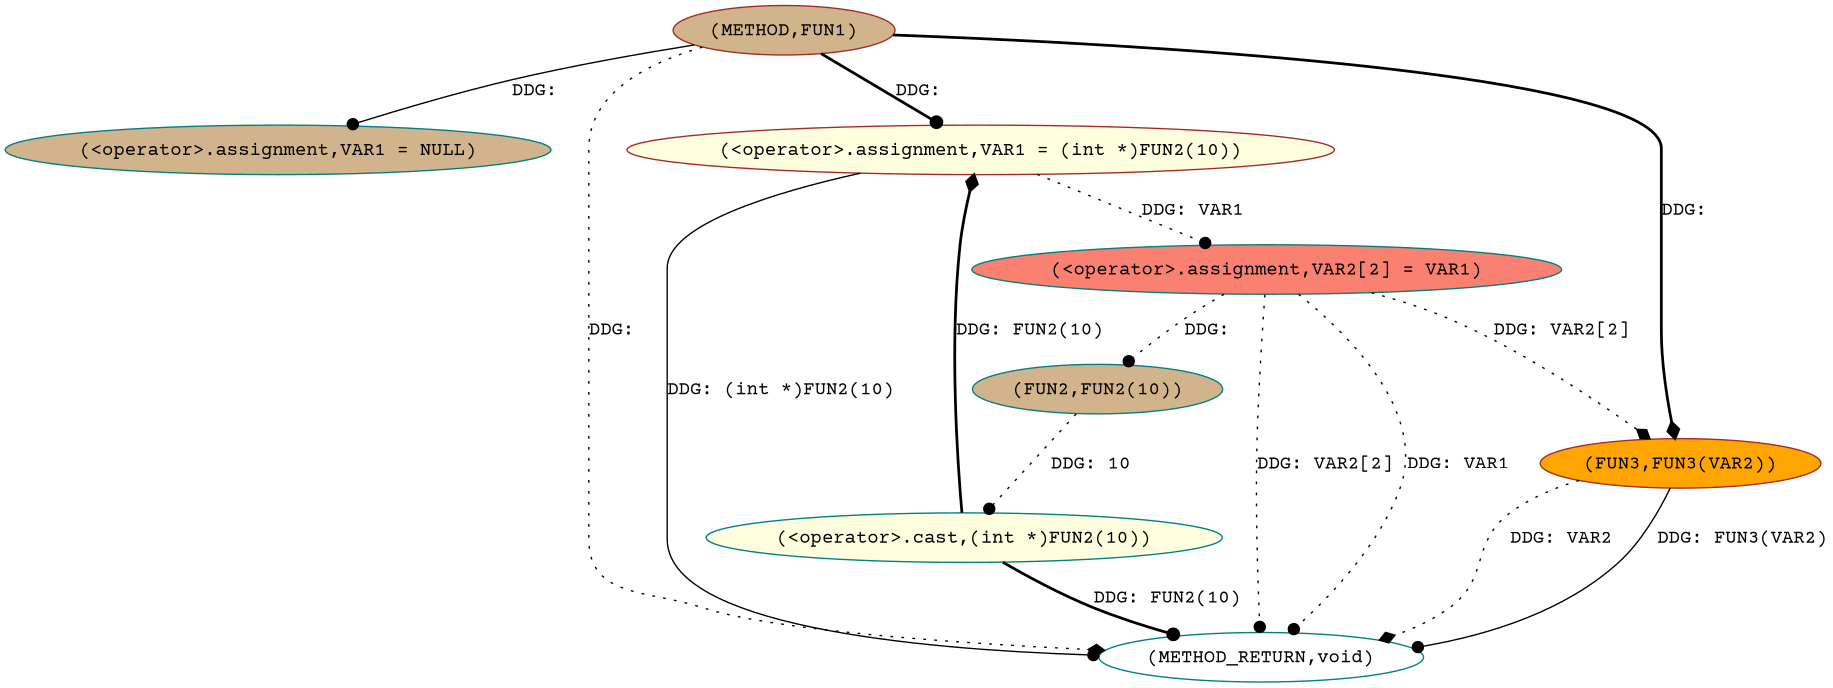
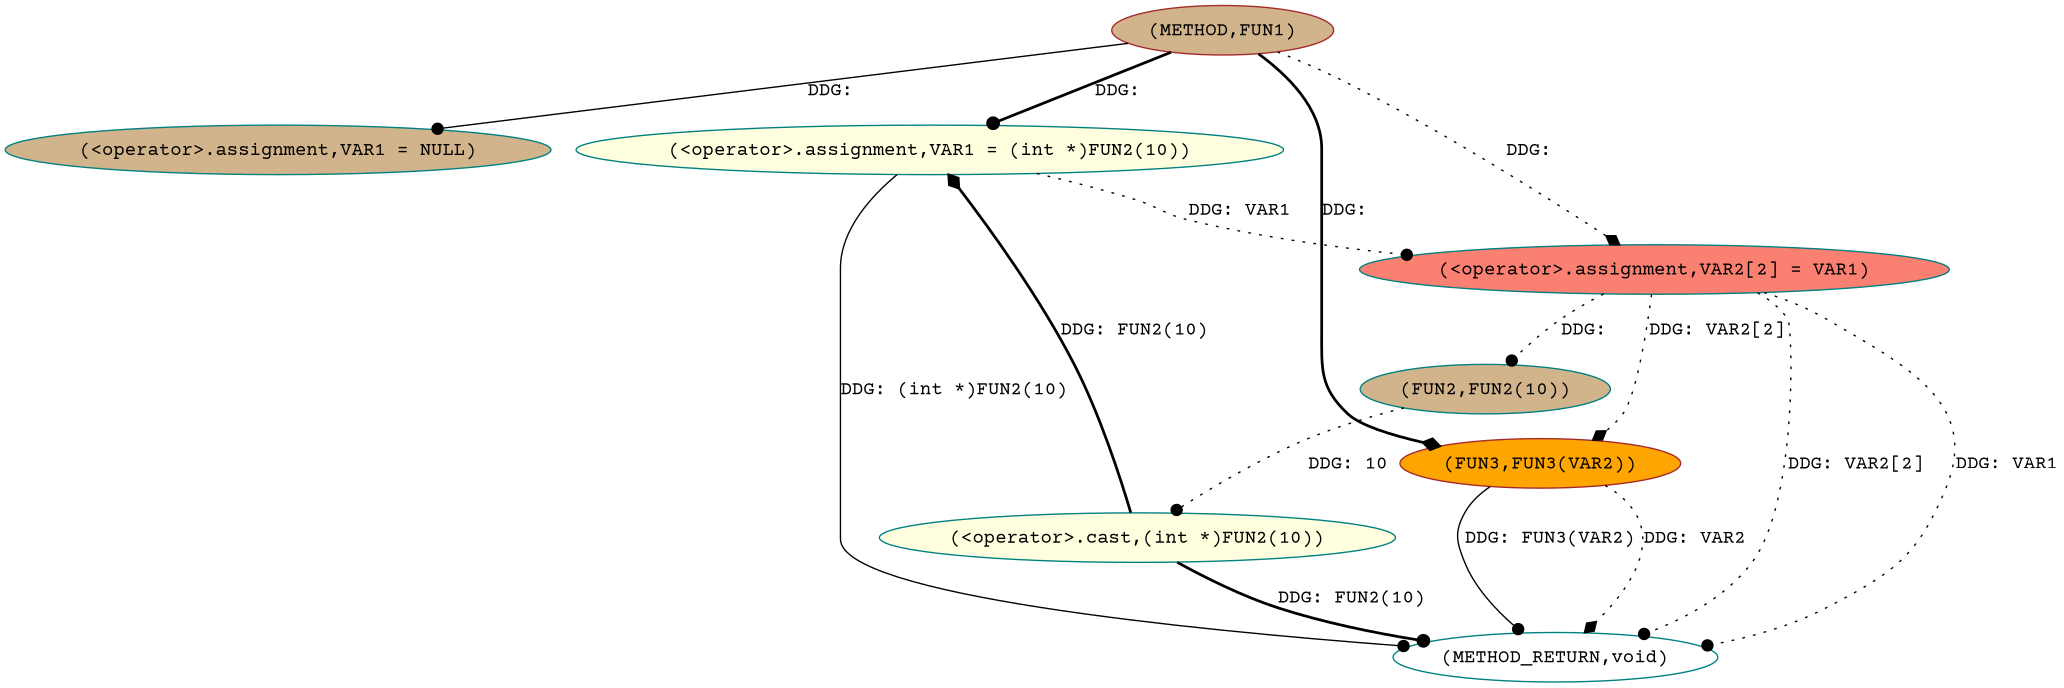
(981, 150) -> (930, 150)
(589, 529) -> (1446, 137)
